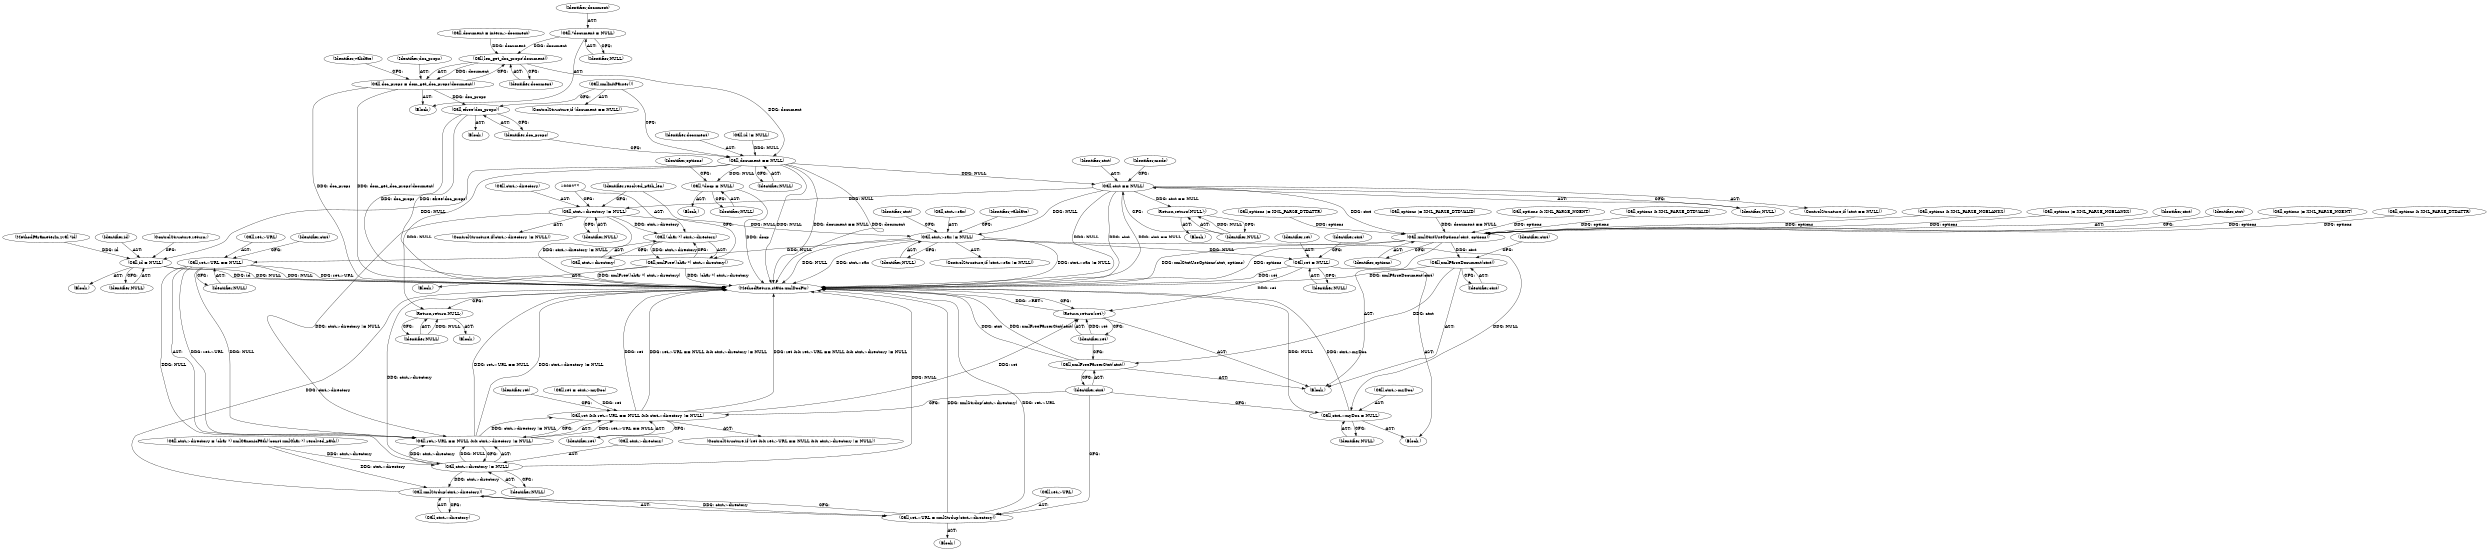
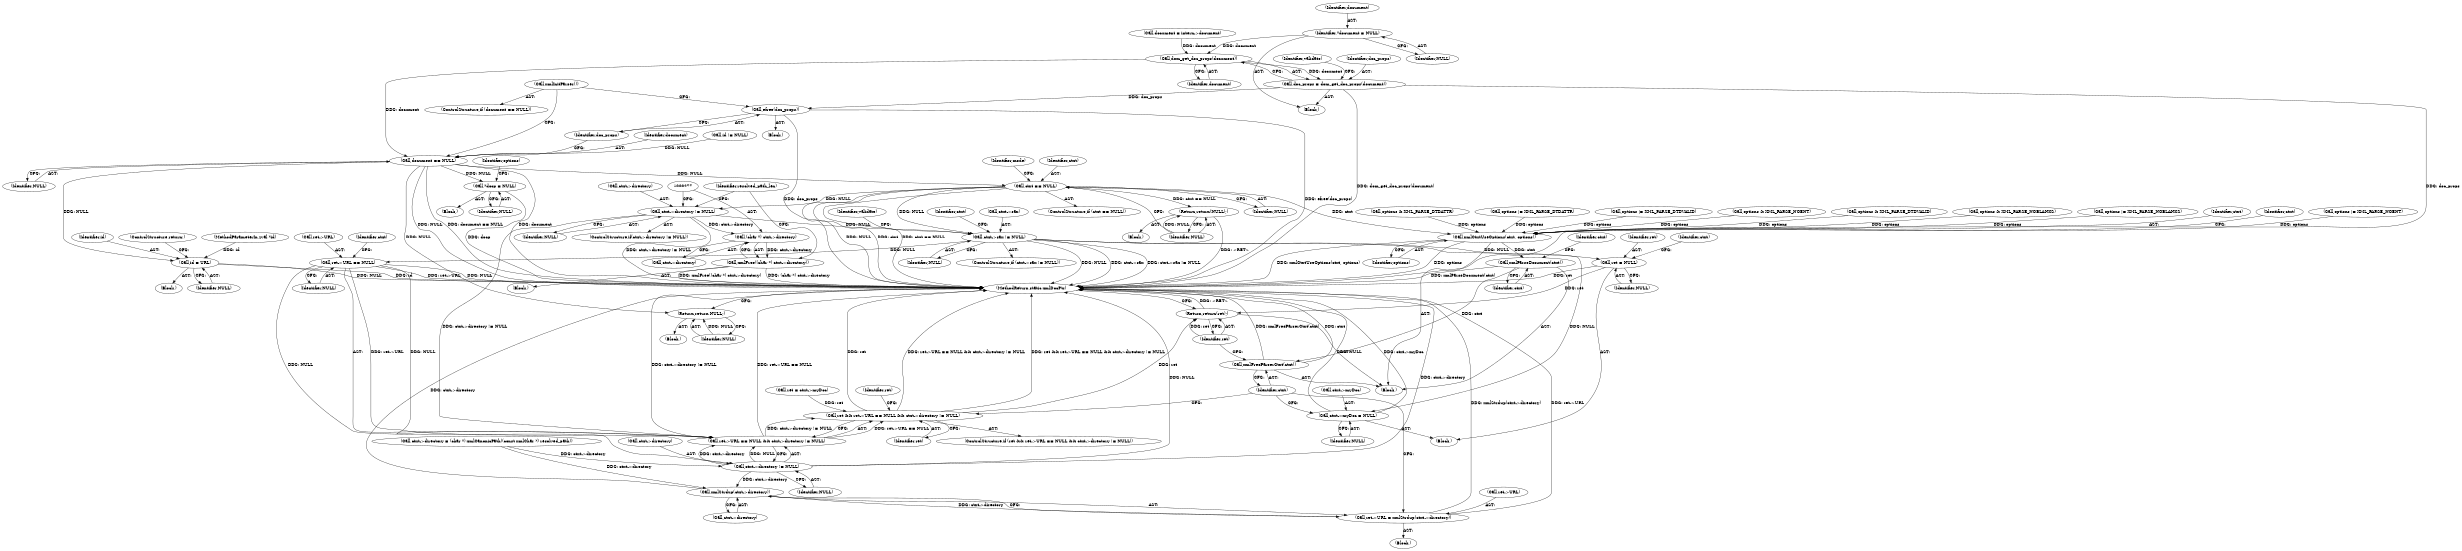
(588, 33) -> (1347, 33)
(510, 59) -> (1199, 59)
(1469, 225) -> (1598, 225)
(146, 263) -> (195, 263)
none -> (1174, 278)
